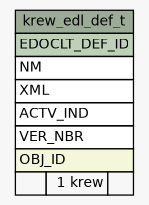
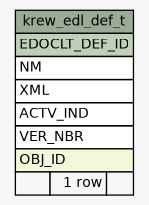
(80, 183) -> (83, 183)
